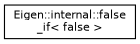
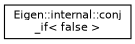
(70, 22) -> (68, 22)
